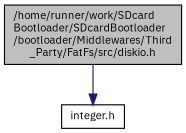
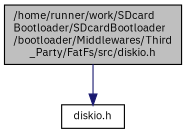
(93, 117) -> (93, 117)
